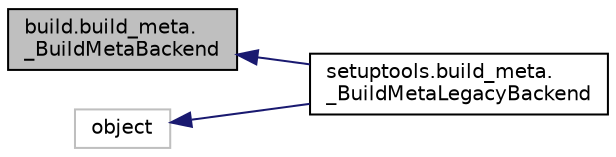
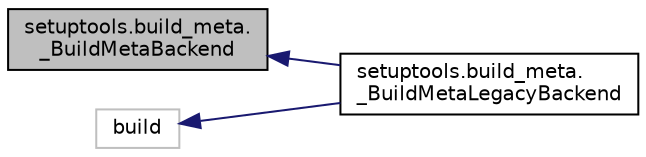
(123, 40) -> (138, 40)
(123, 129) -> (138, 129)
